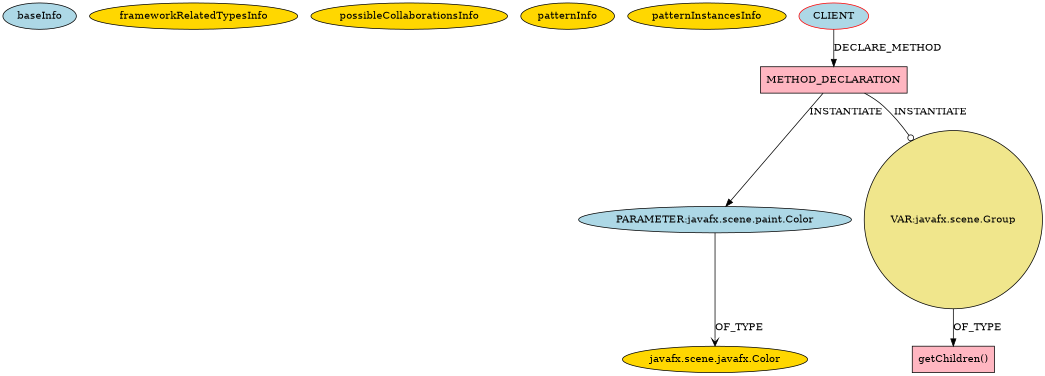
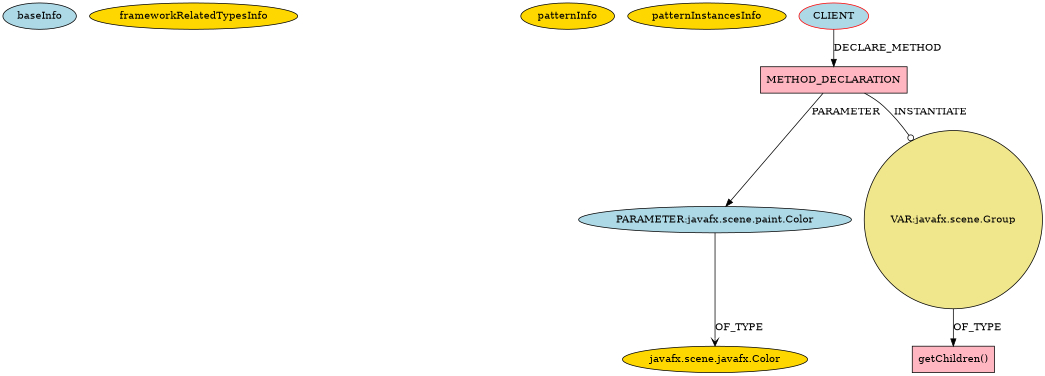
(409, 16) -> none
(846, 112) -> (846, 112)
